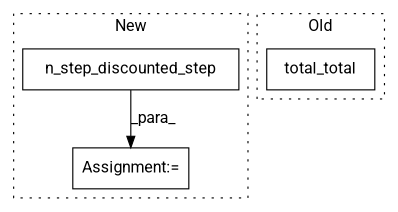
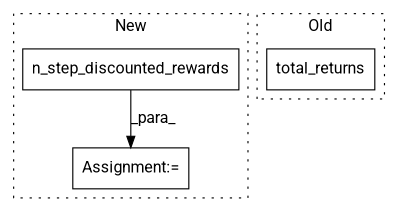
(131, 69) -> (131, 69)
(321, 69) -> (321, 69)
